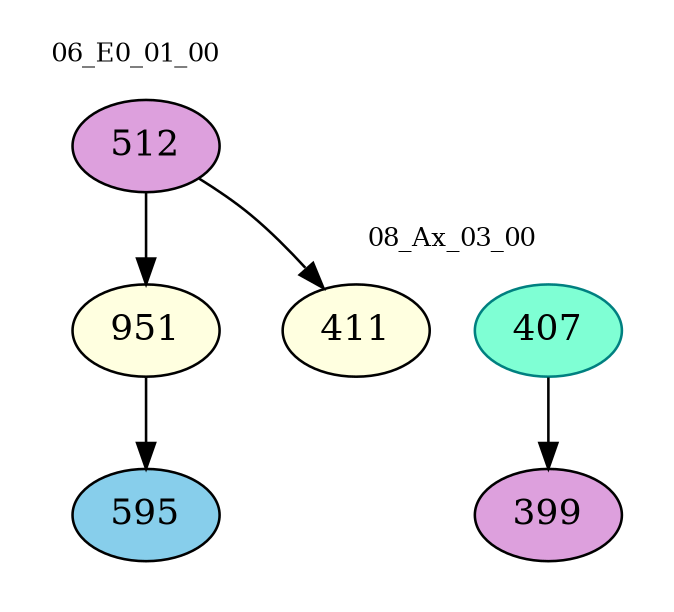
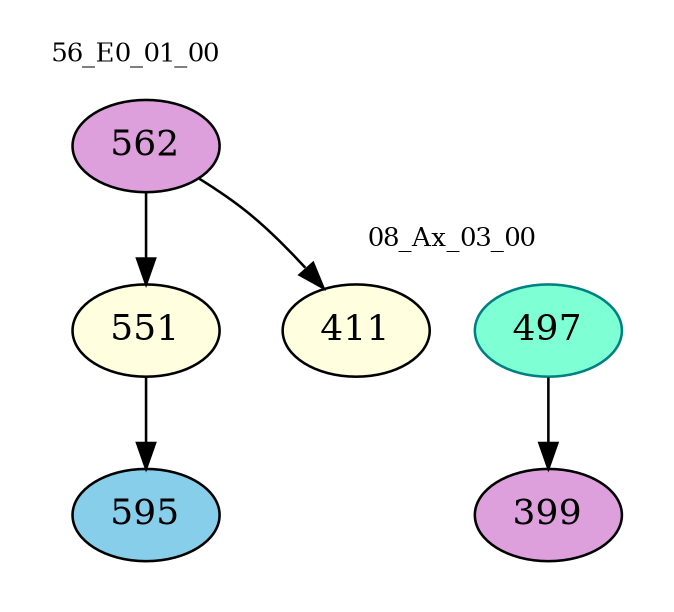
(136, 55) -> (136, 55)
(146, 146) -> (146, 146)
(146, 331) -> (146, 331)
(548, 331) -> (548, 331)
